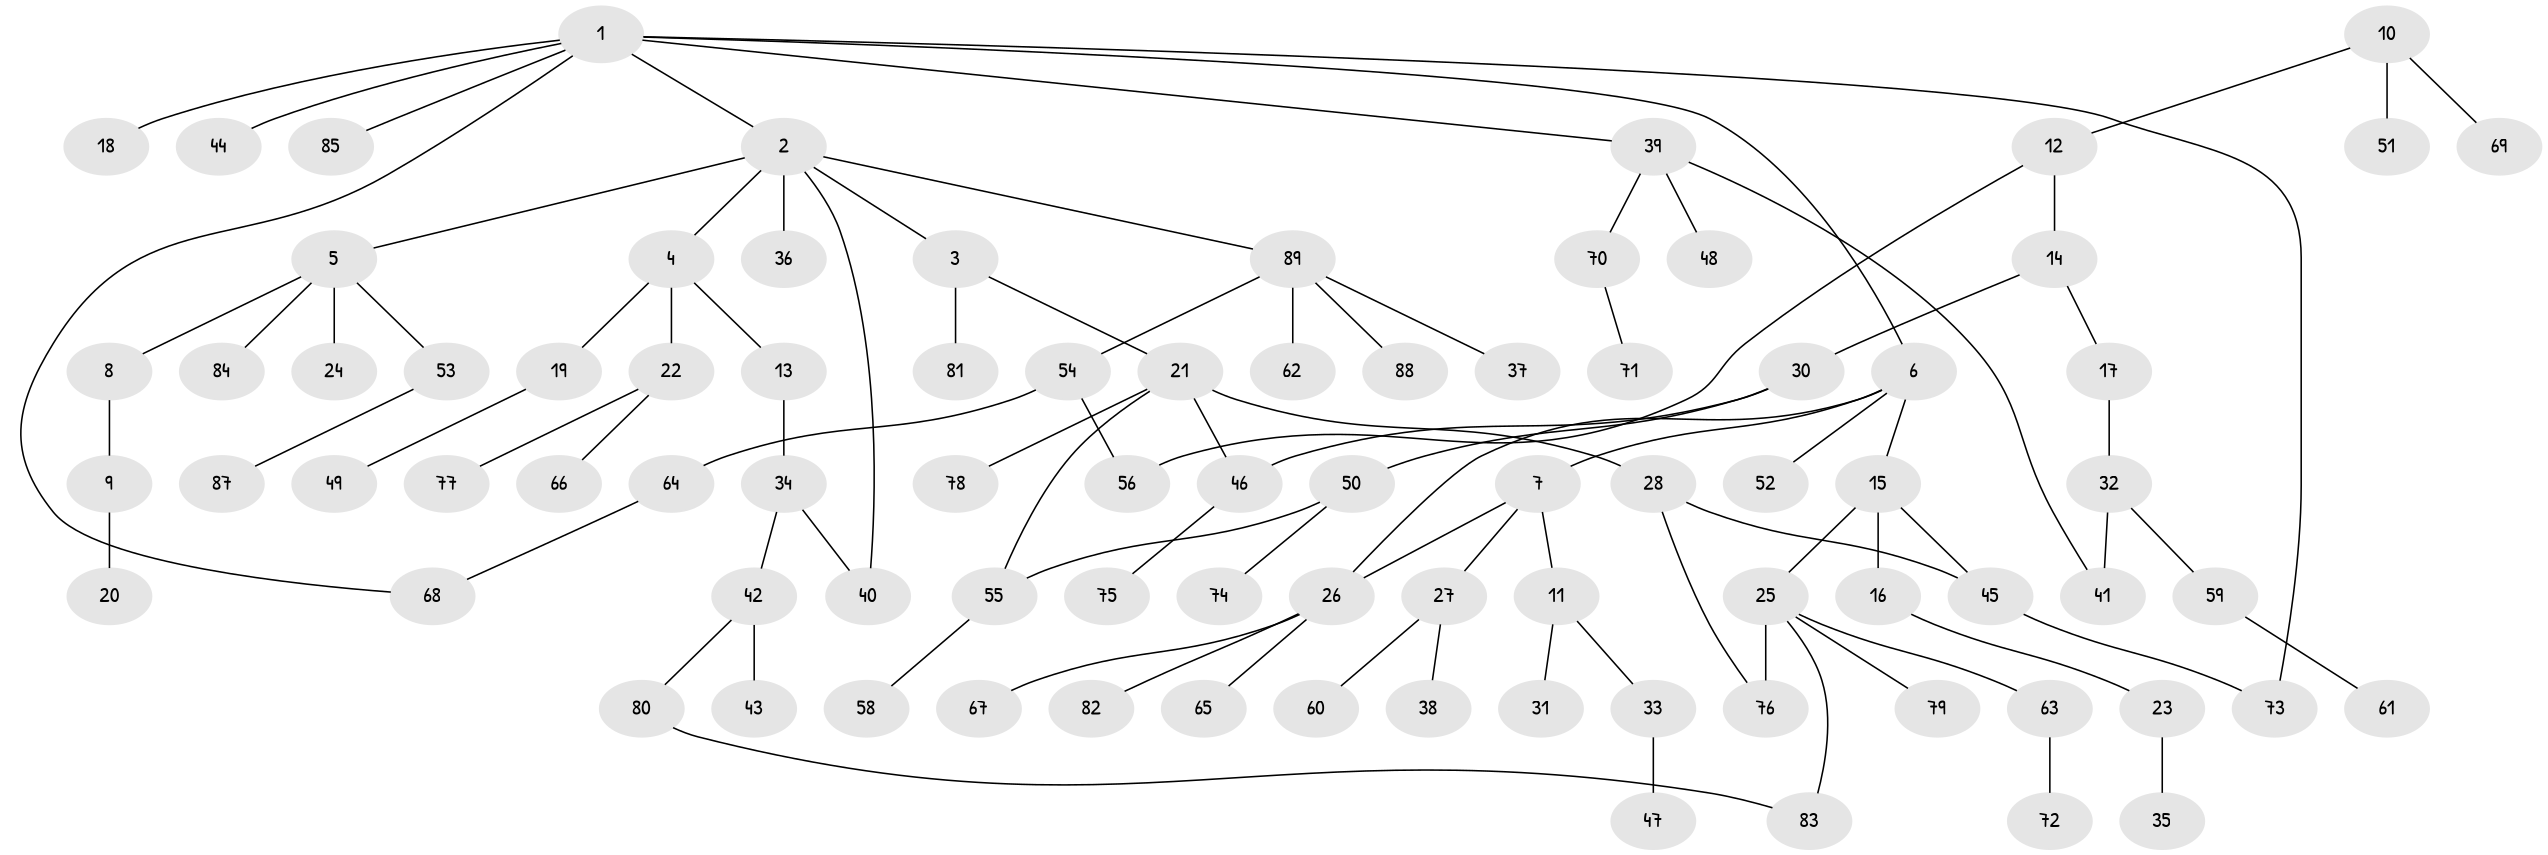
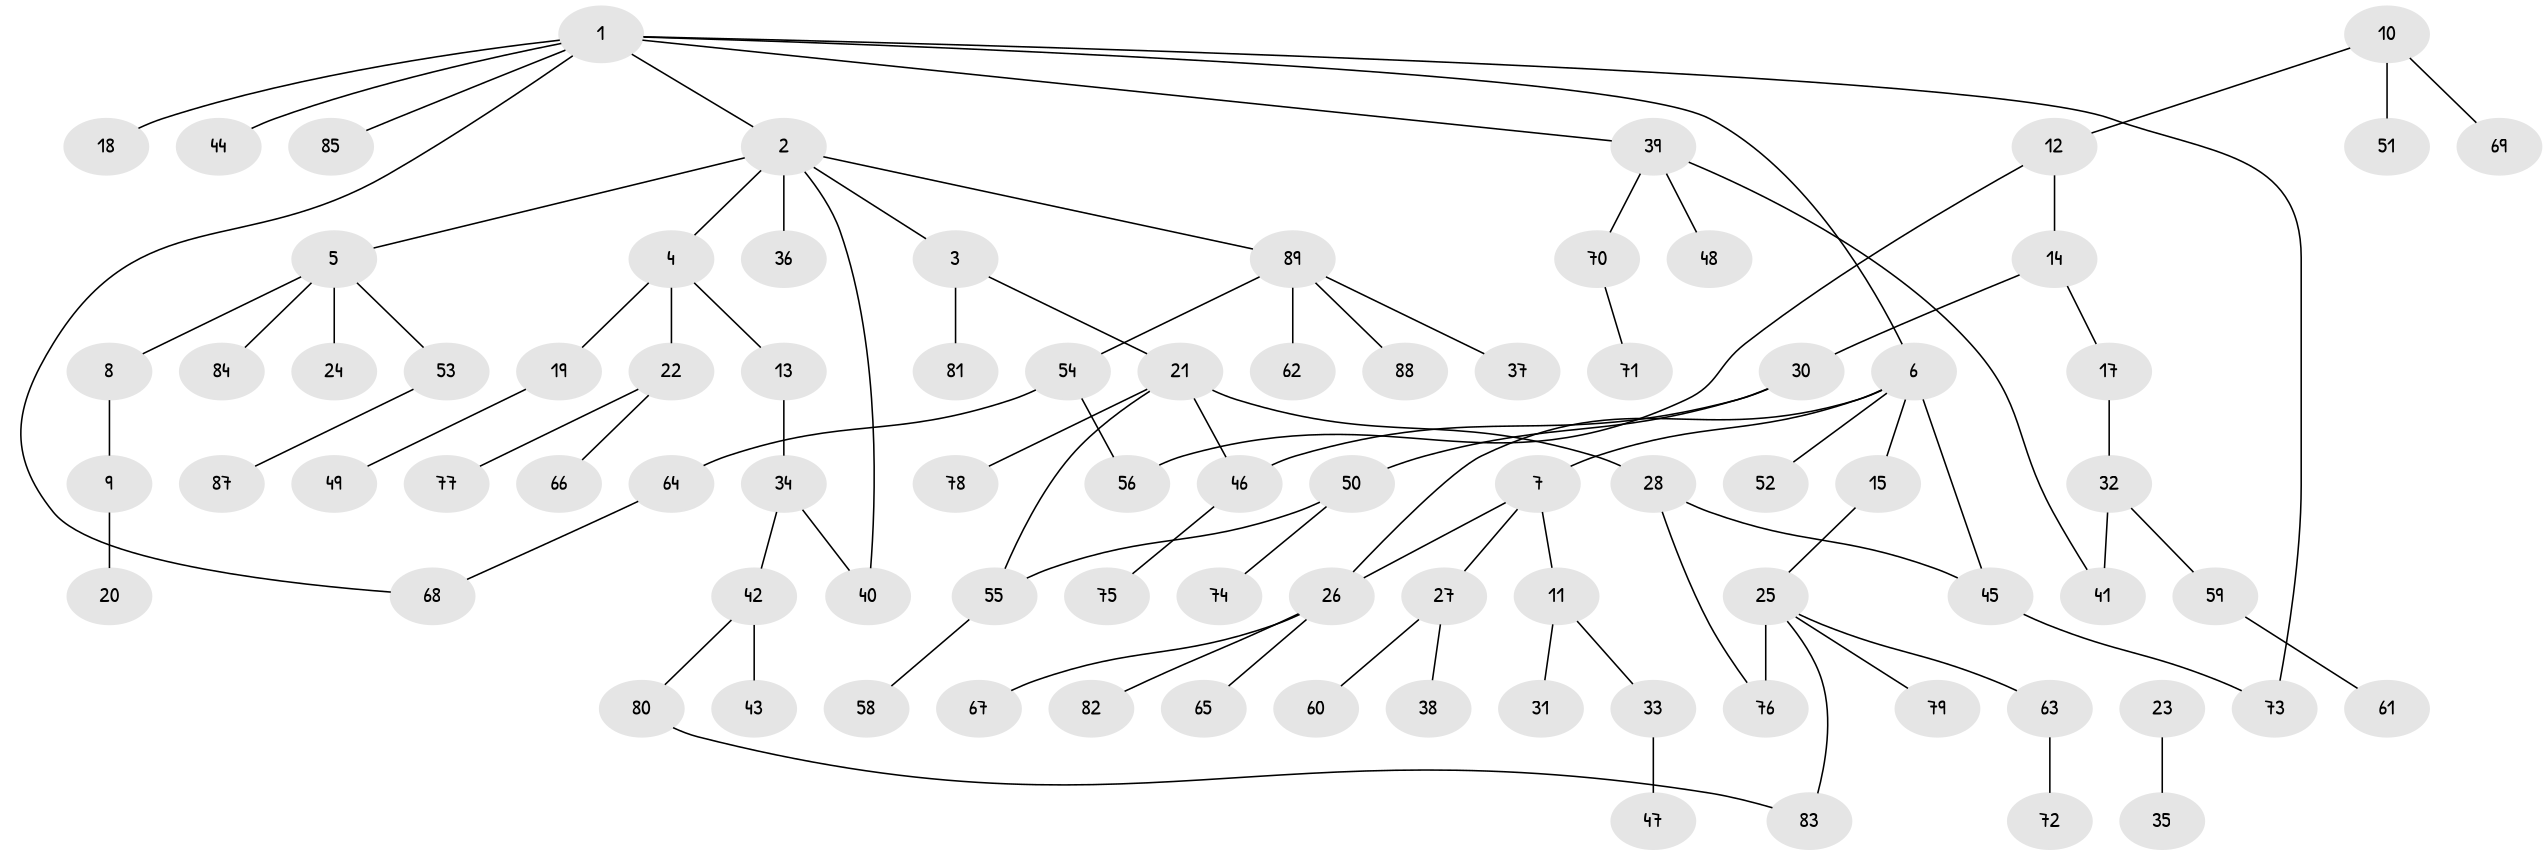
(1934, 540) -> (1952, 484)
(1878, 596) -> none
